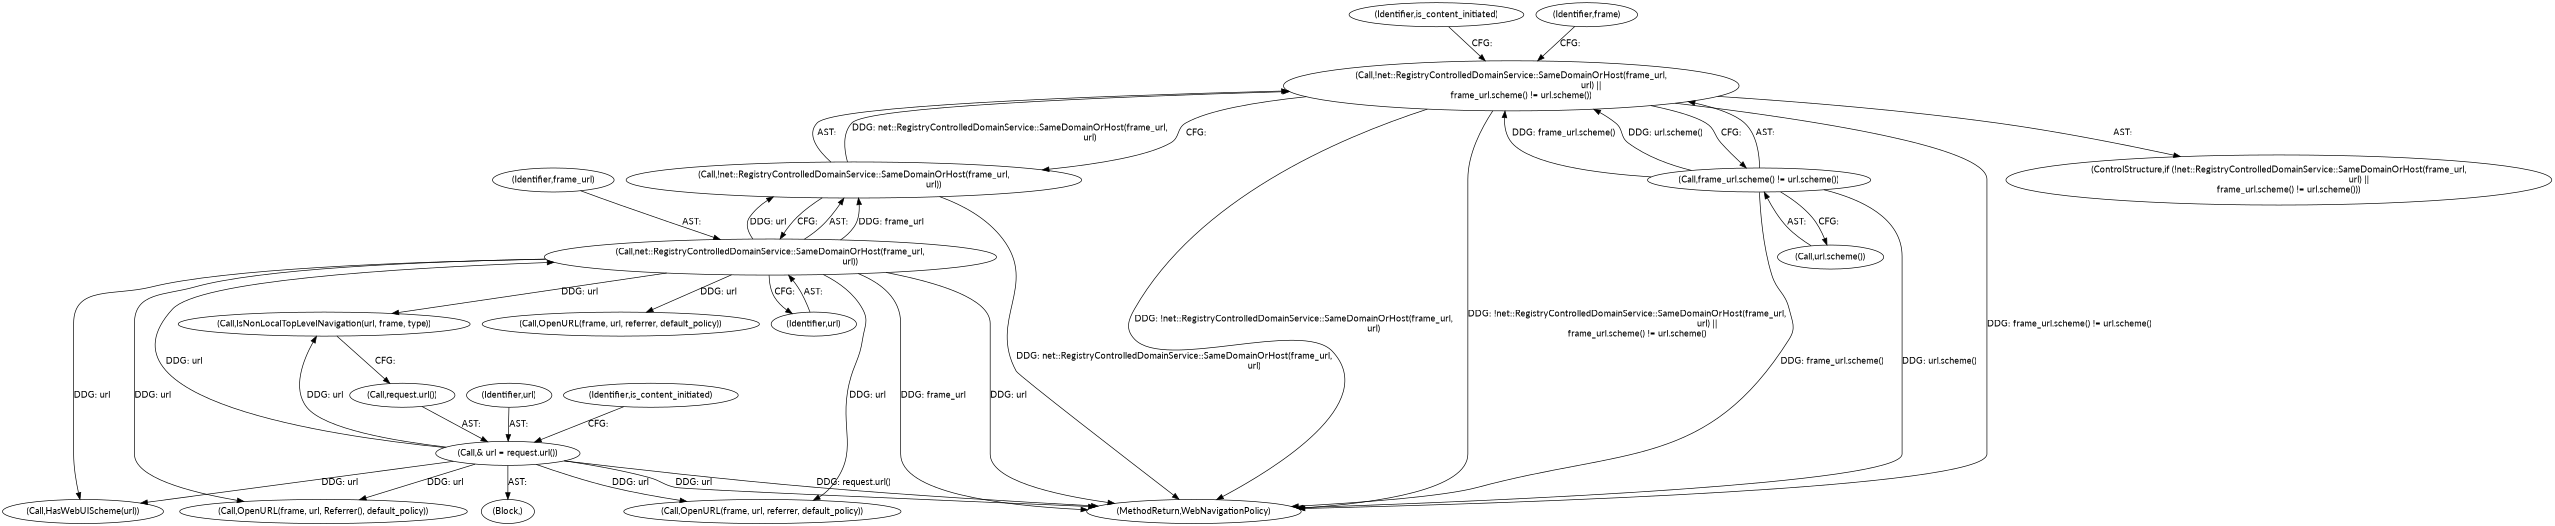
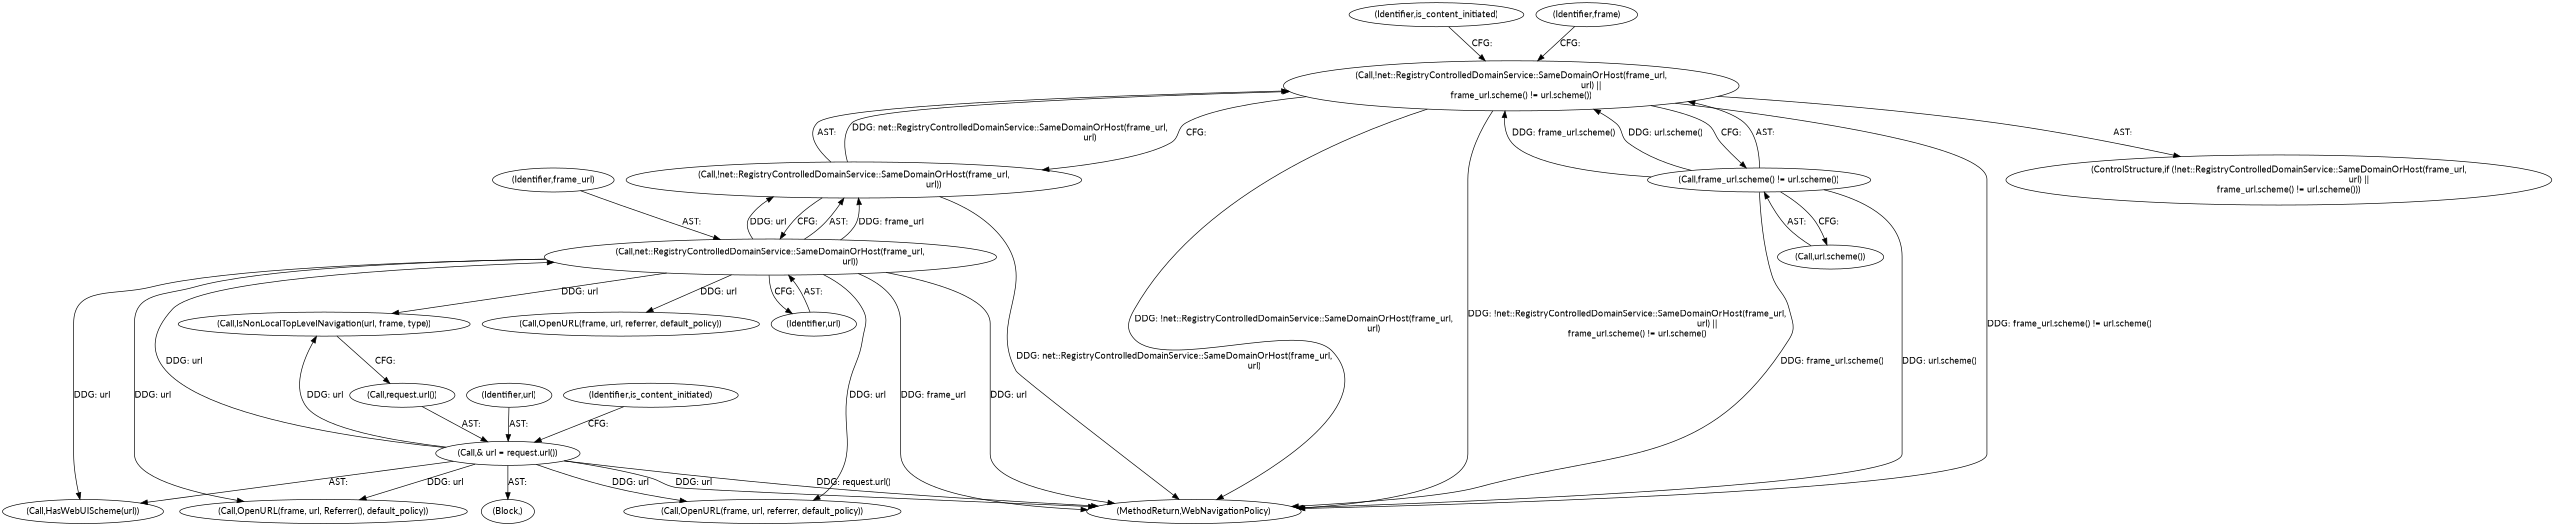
(340, 482) -> (340, 482)
